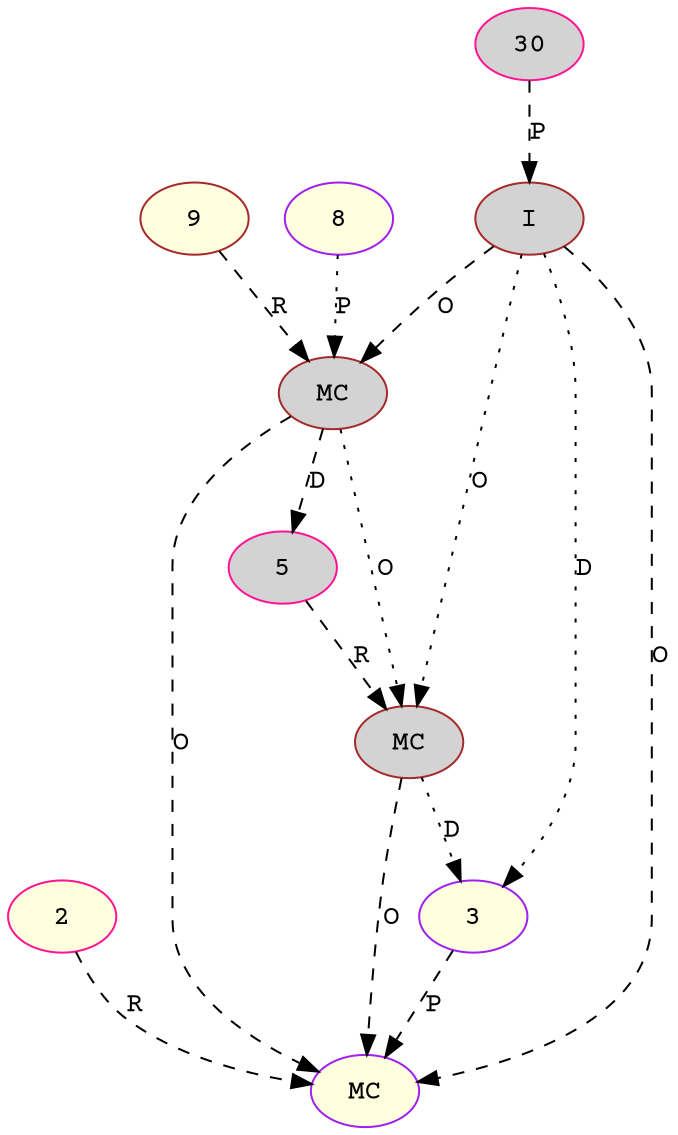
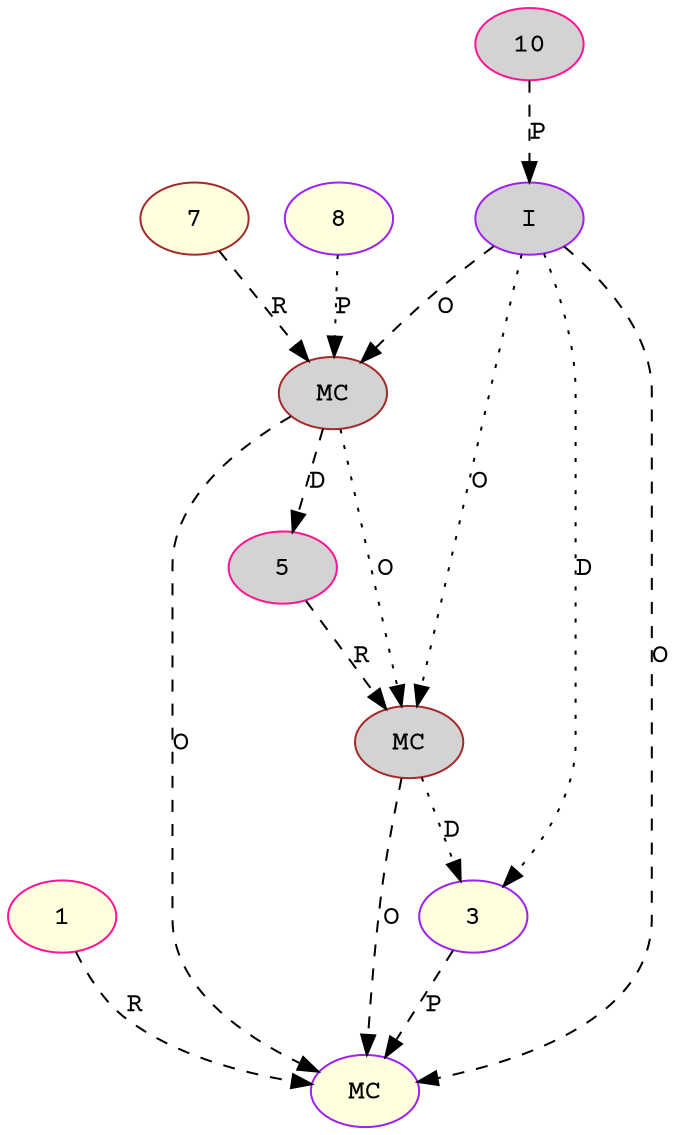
(529, 44) -> (529, 44)
(195, 219) -> (195, 219)
(529, 219) -> (529, 219)
(62, 917) -> (62, 917)
